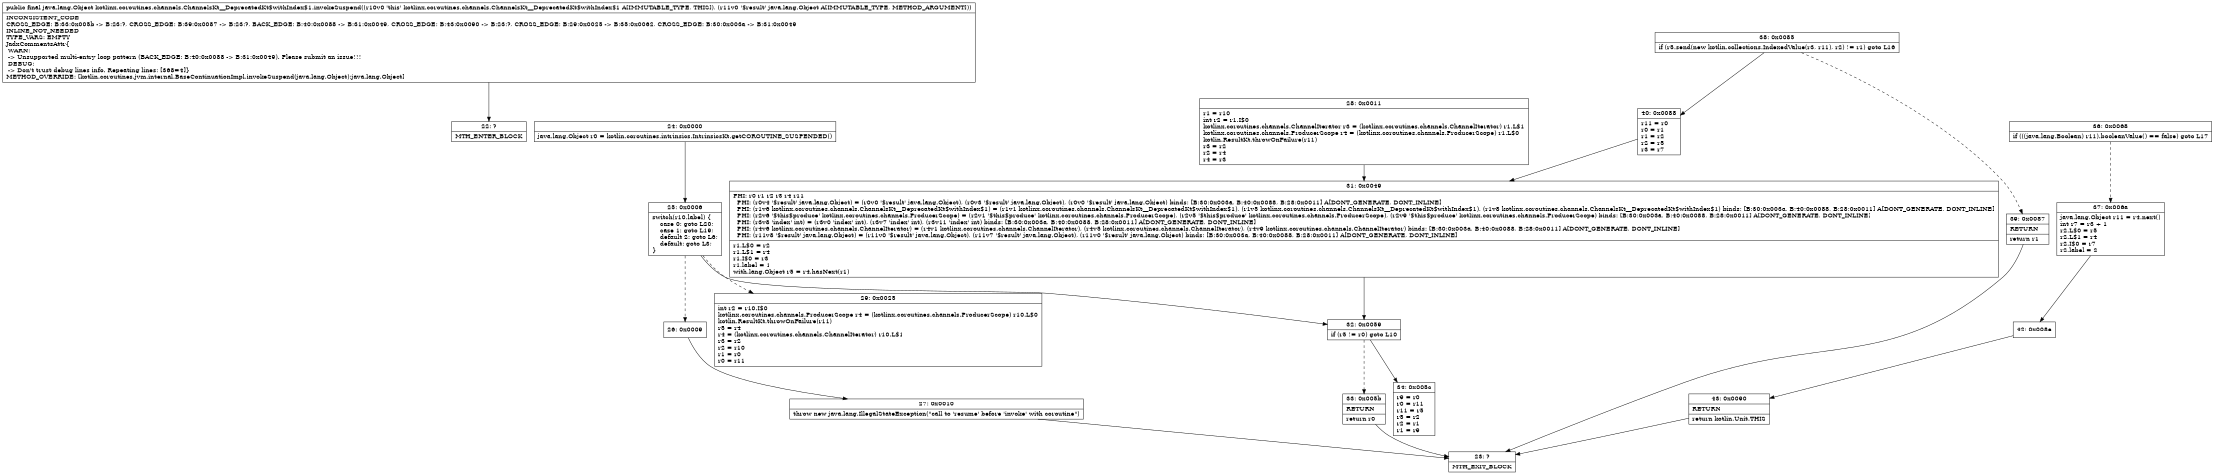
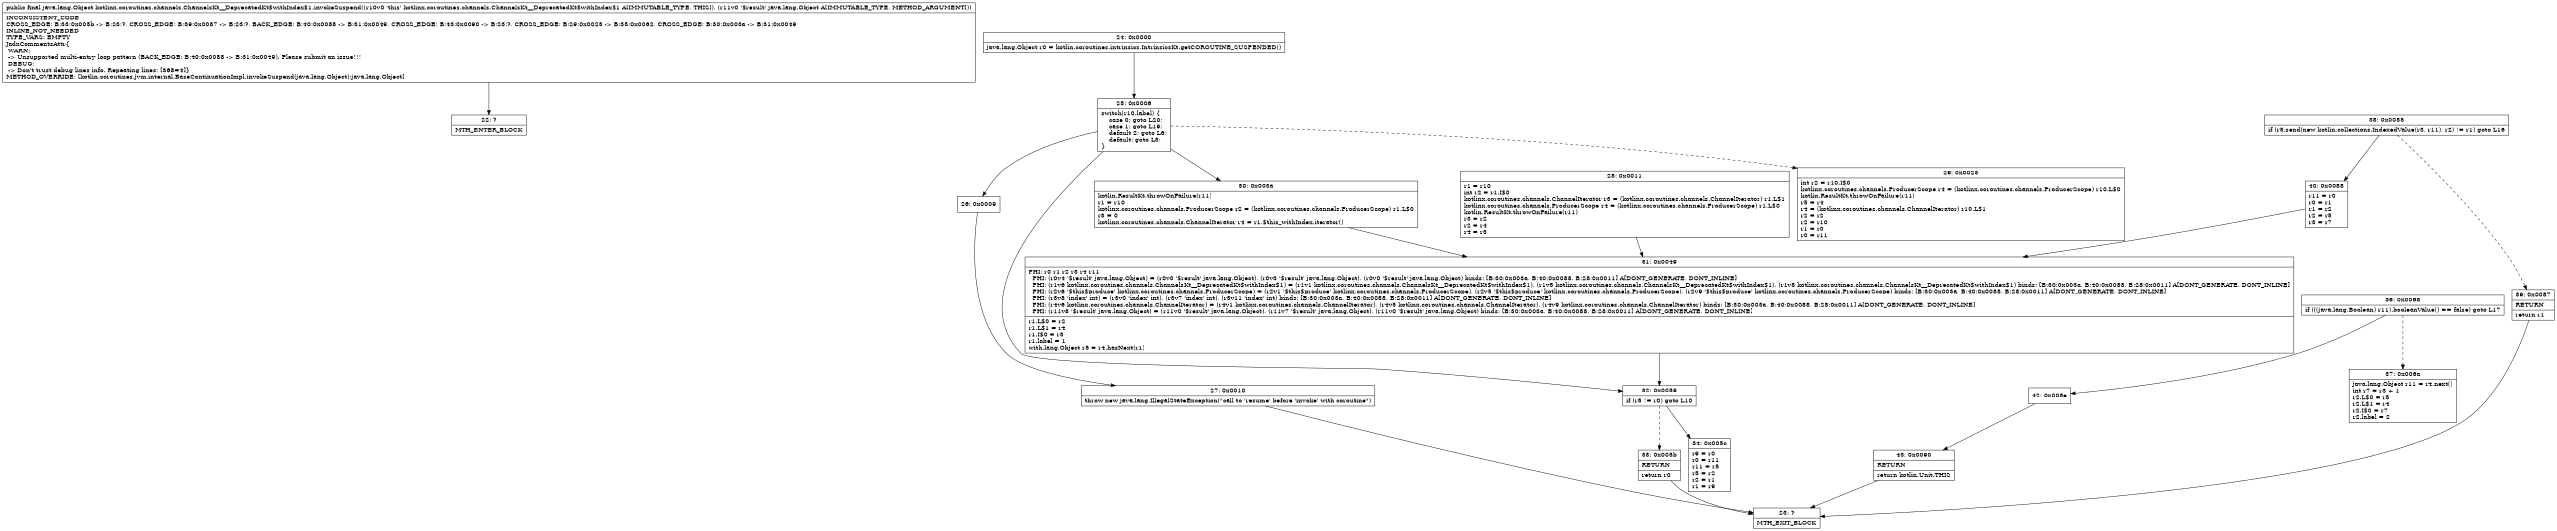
none -> (1256, 204)
(685, 287) -> (1035, 152)
(2067, 287) -> (2234, 370)
(730, 341) -> (1812, 216)
